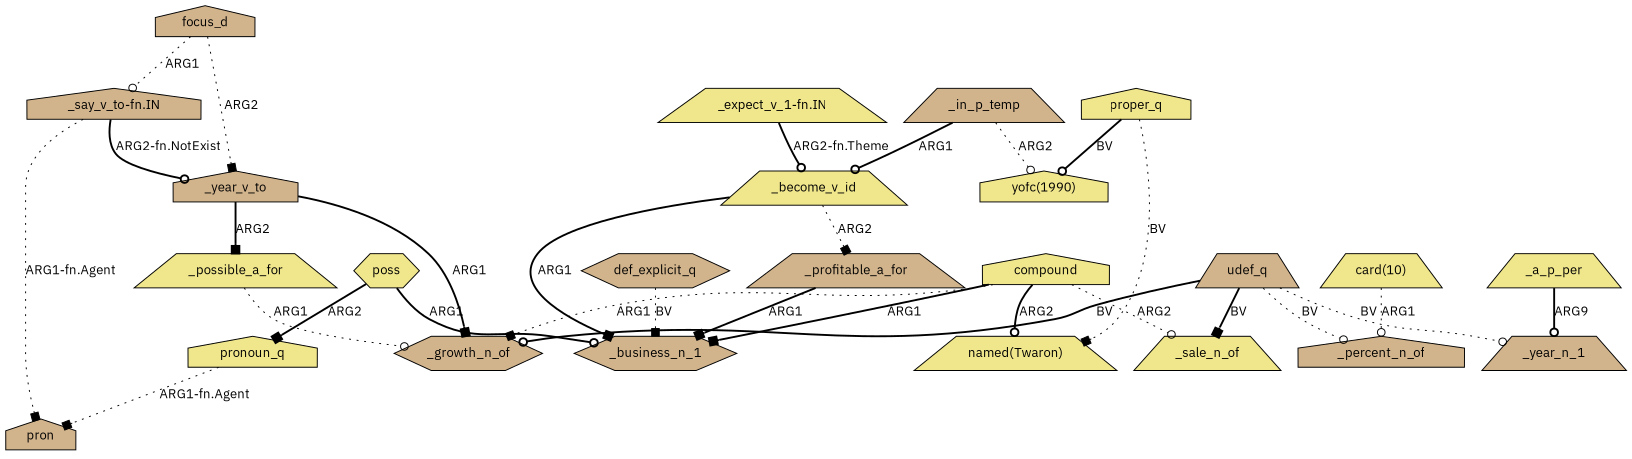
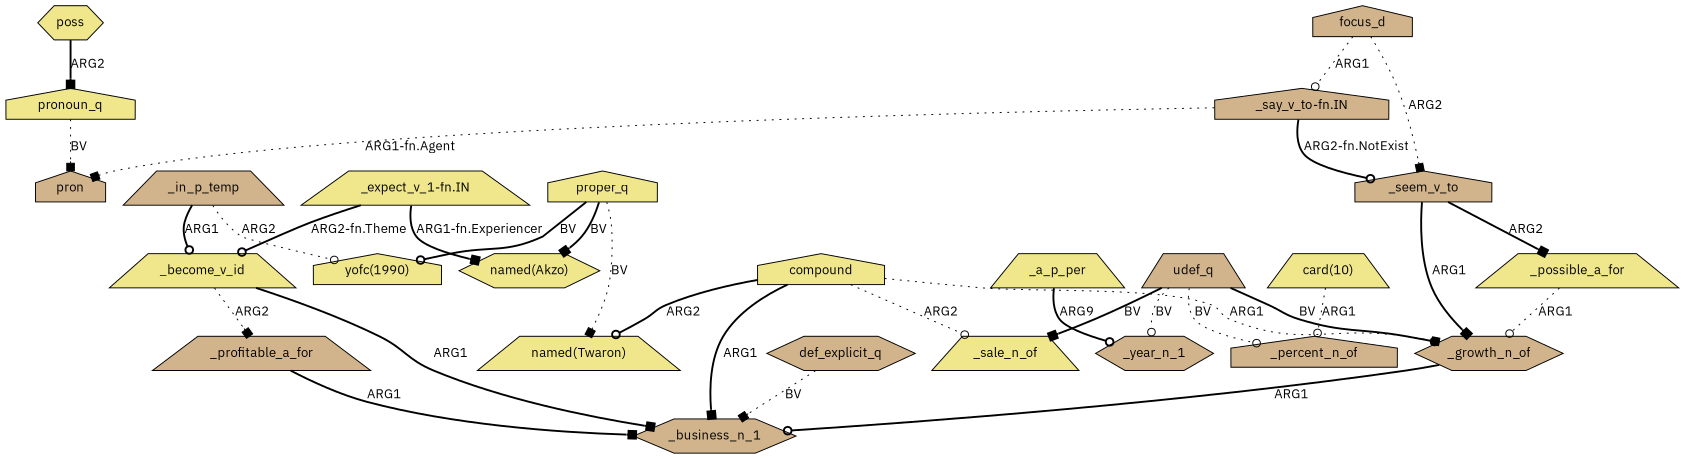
(236, 188) -> (1423, 188)
none -> (529, 271)
(486, 334) -> (1116, 404)
(1554, 353) -> (1155, 353)
(205, 395) -> (79, 147)
